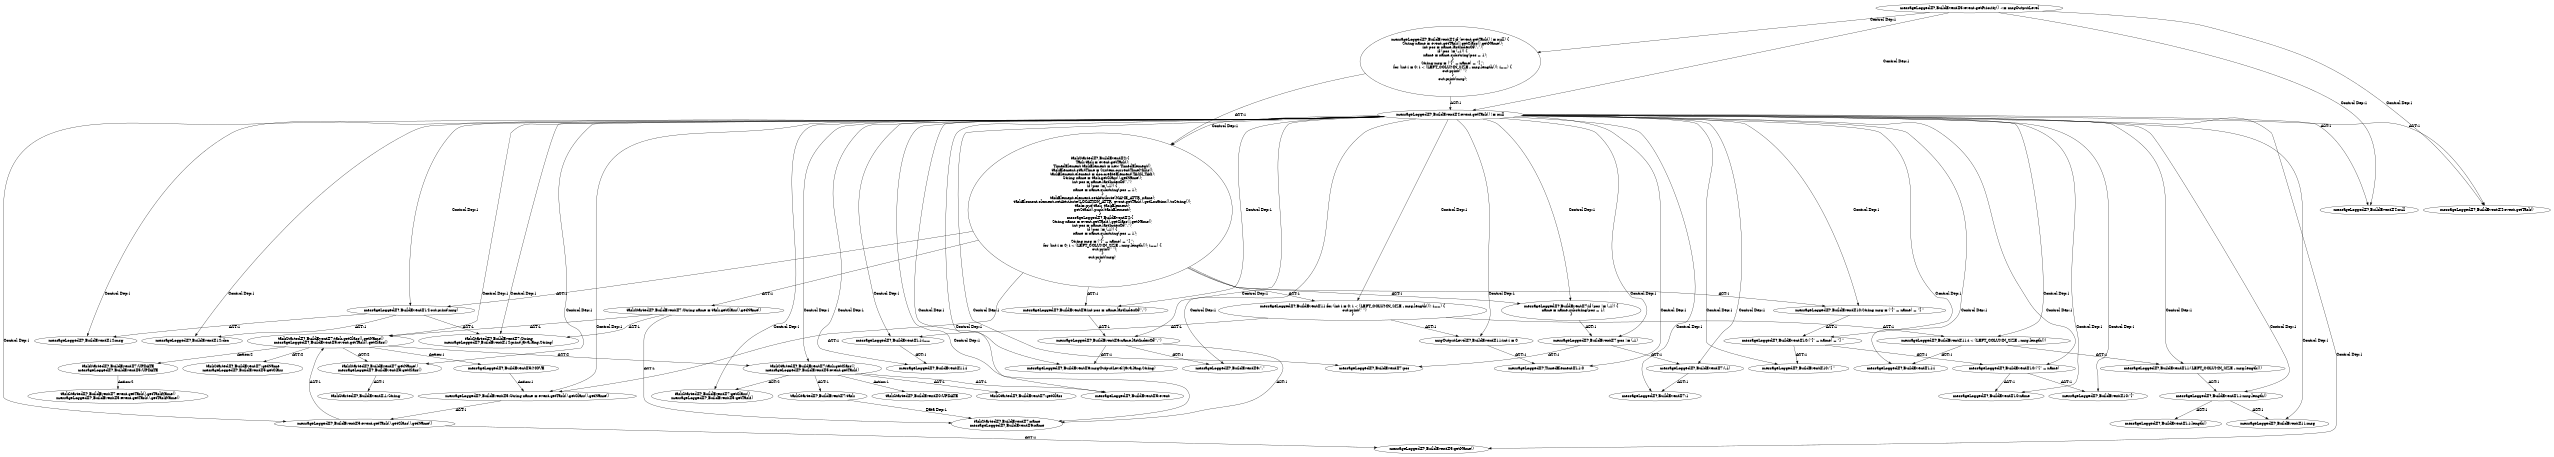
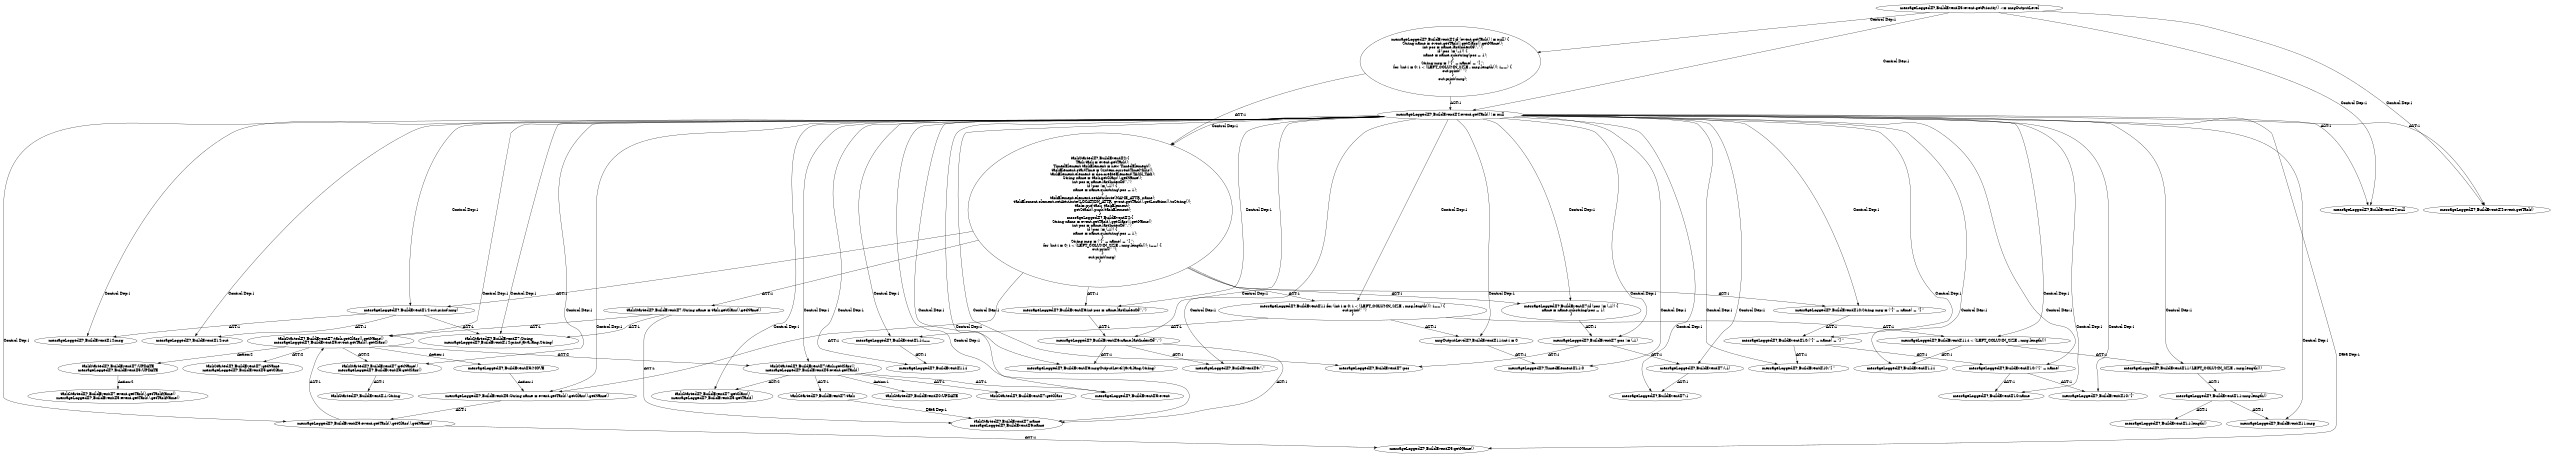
(2143, 128) -> none
(192, 341) -> (192, 341)
(2349, 355) -> (2349, 355)
